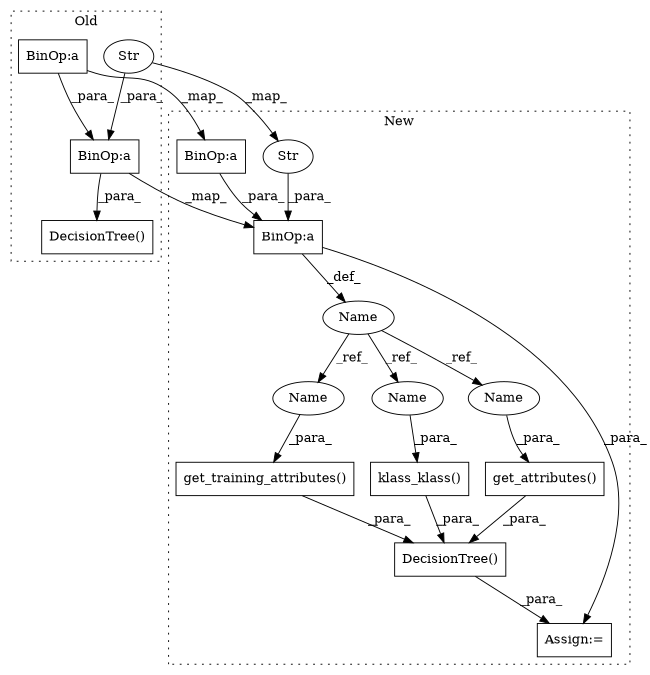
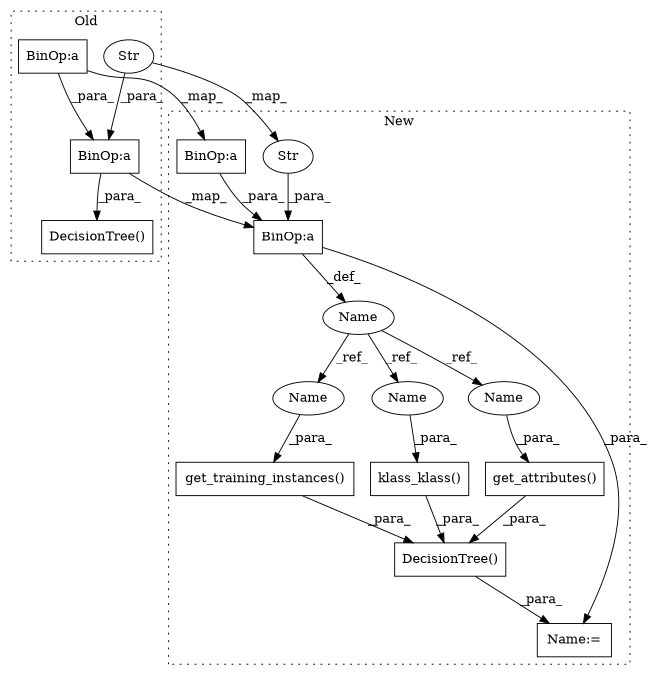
(265, 479) -> (265, 479)
(574, 640) -> (574, 640)
